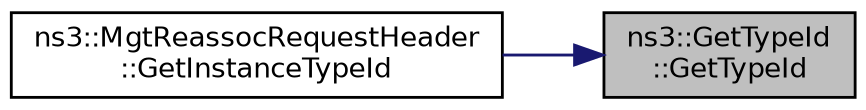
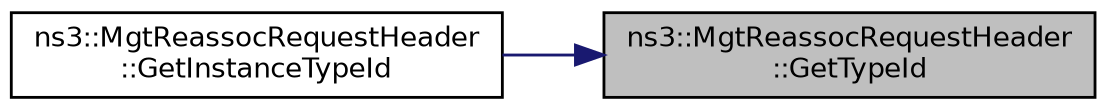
(730, 55) -> (849, 55)
